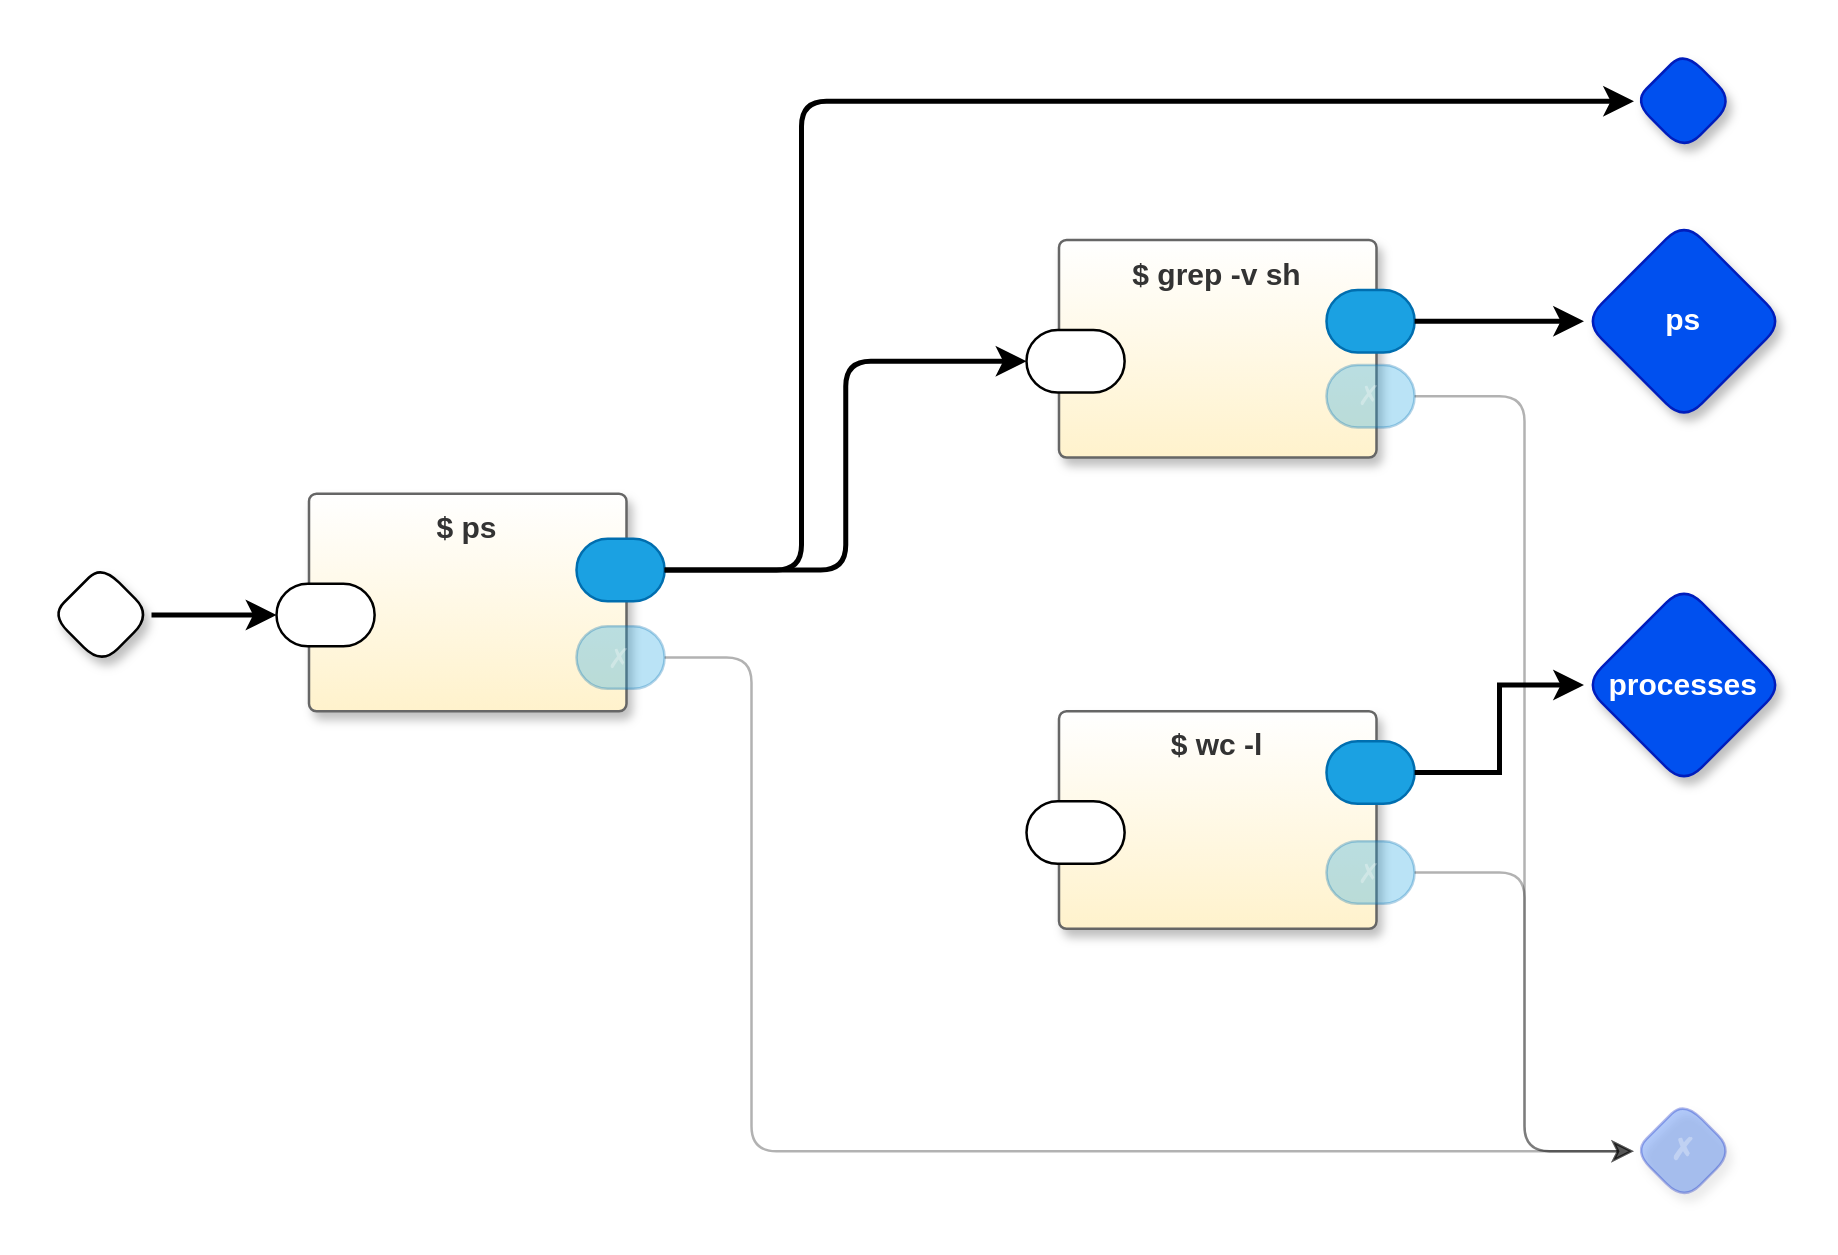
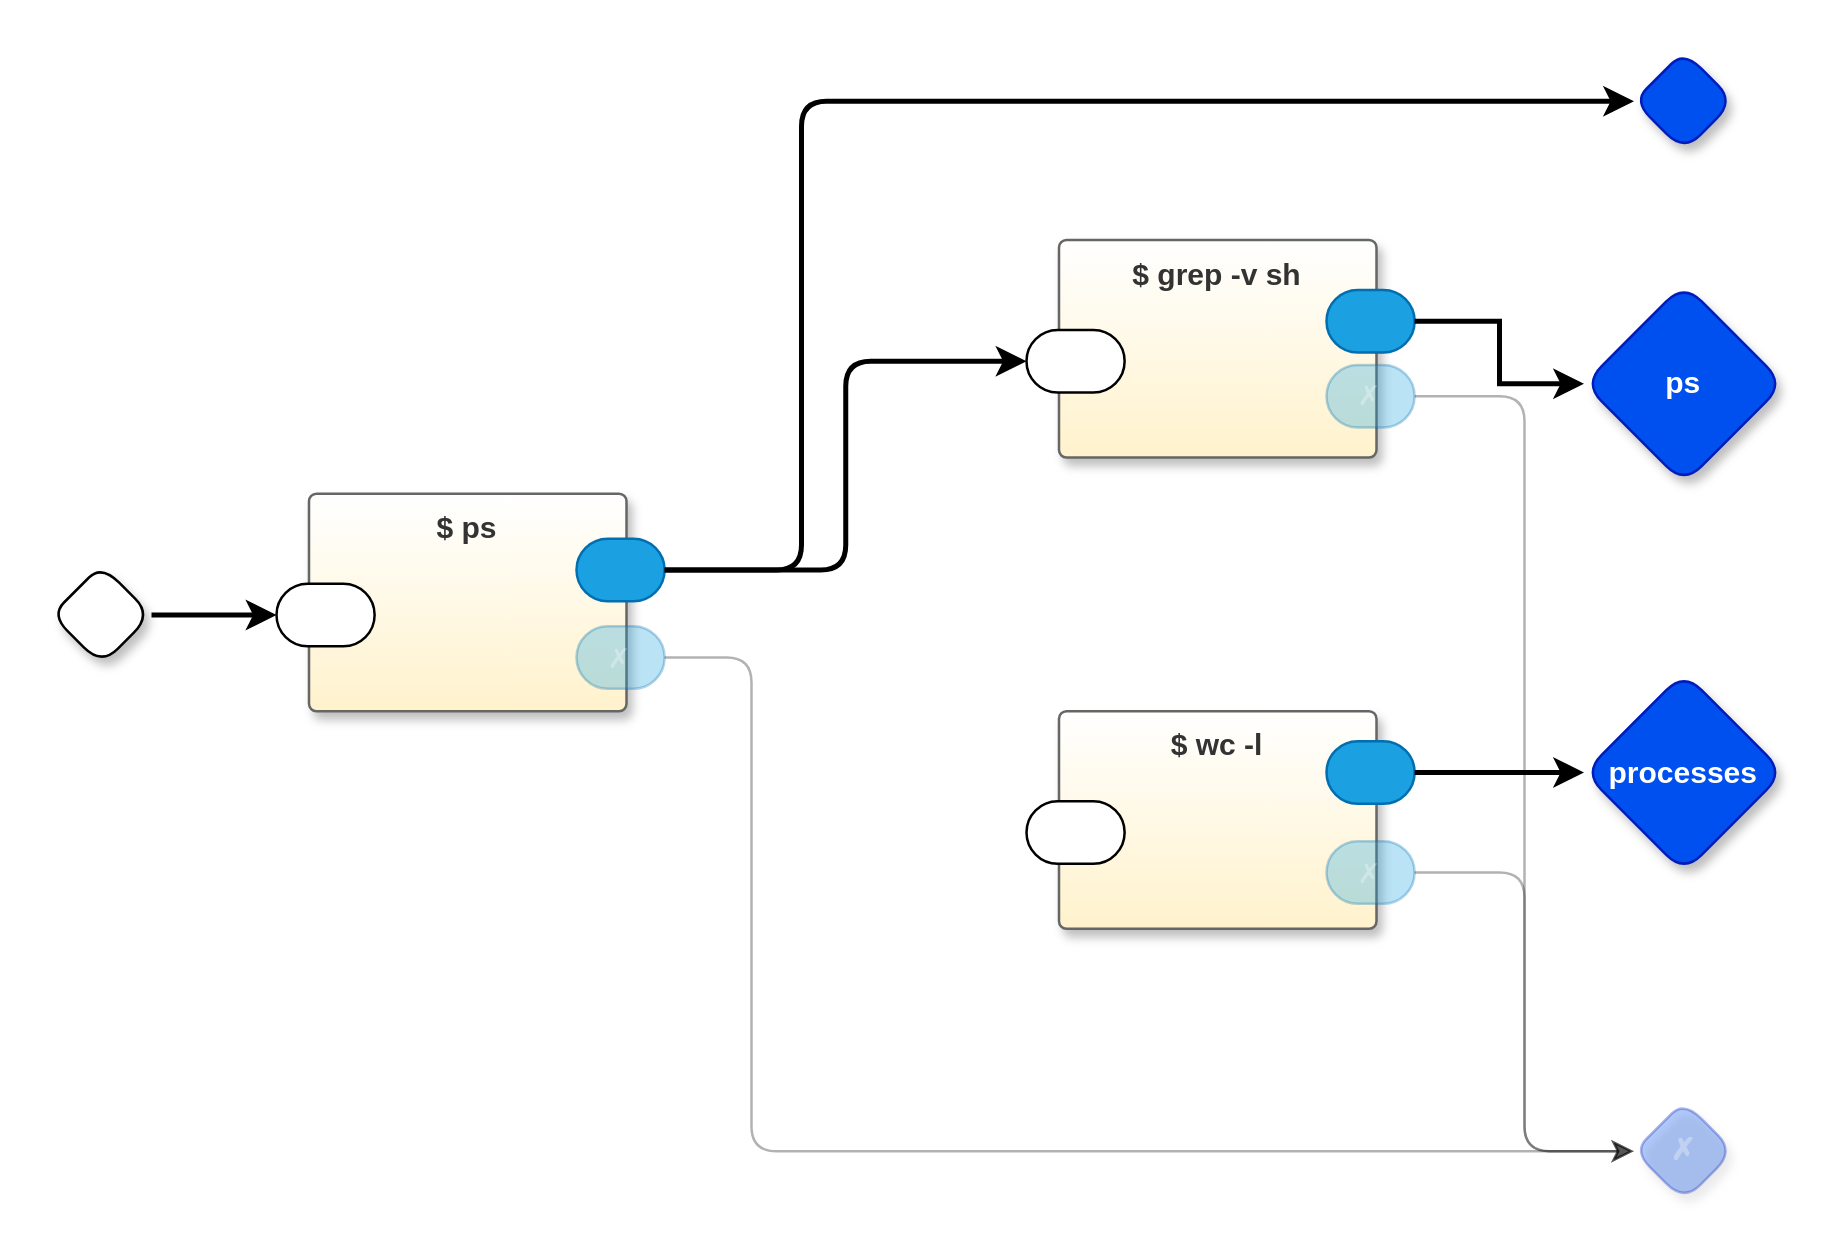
(1684, 321) -> (1684, 384)
(1684, 685) -> (1684, 773)
